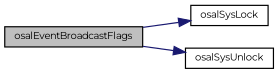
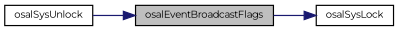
(158, 48) -> (108, 15)
